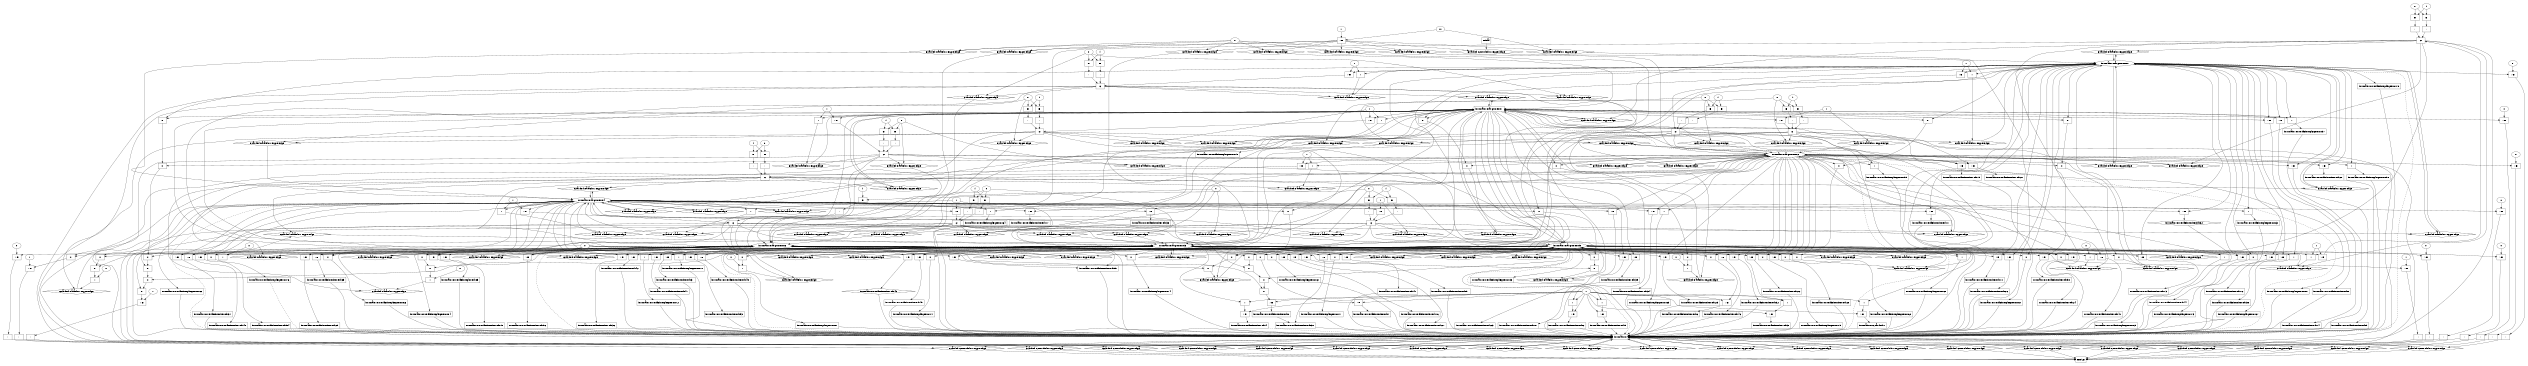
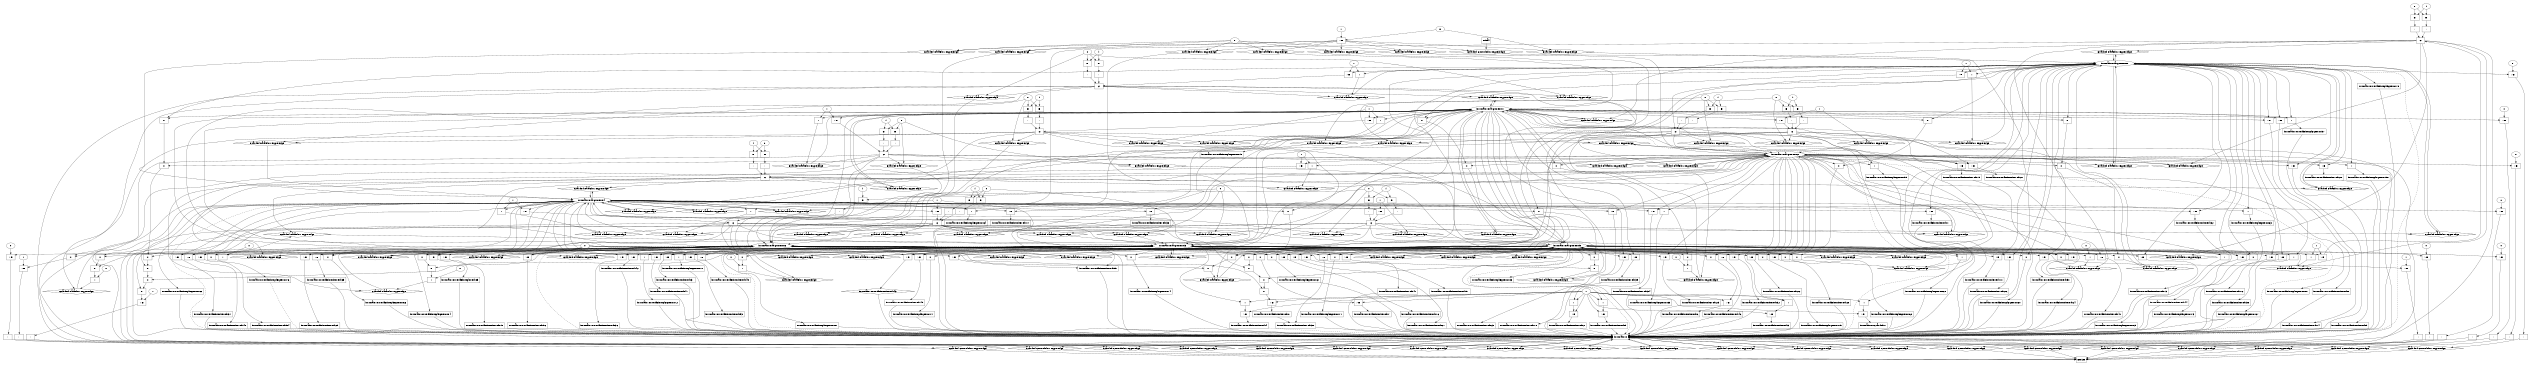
(1489, 109) -> (1490, 109)
(2184, 223) -> (2195, 223)
